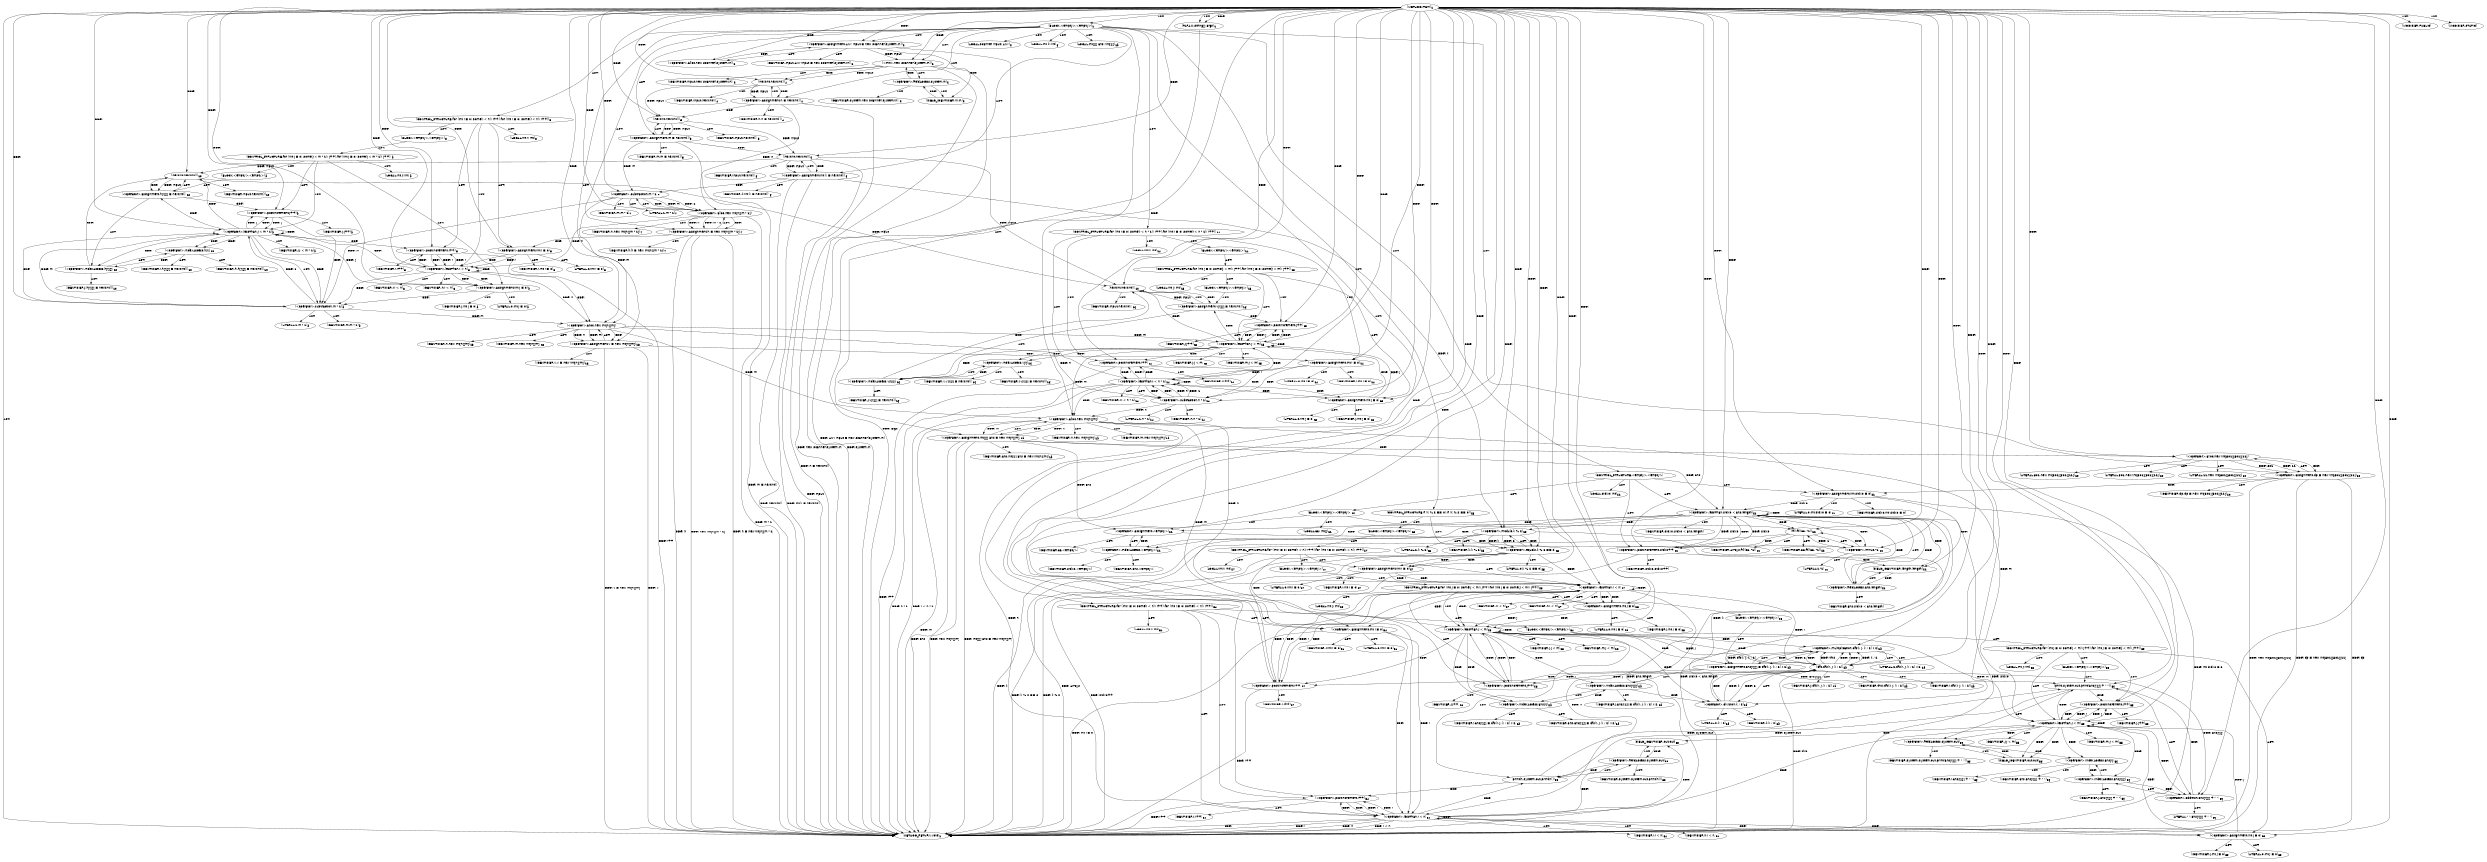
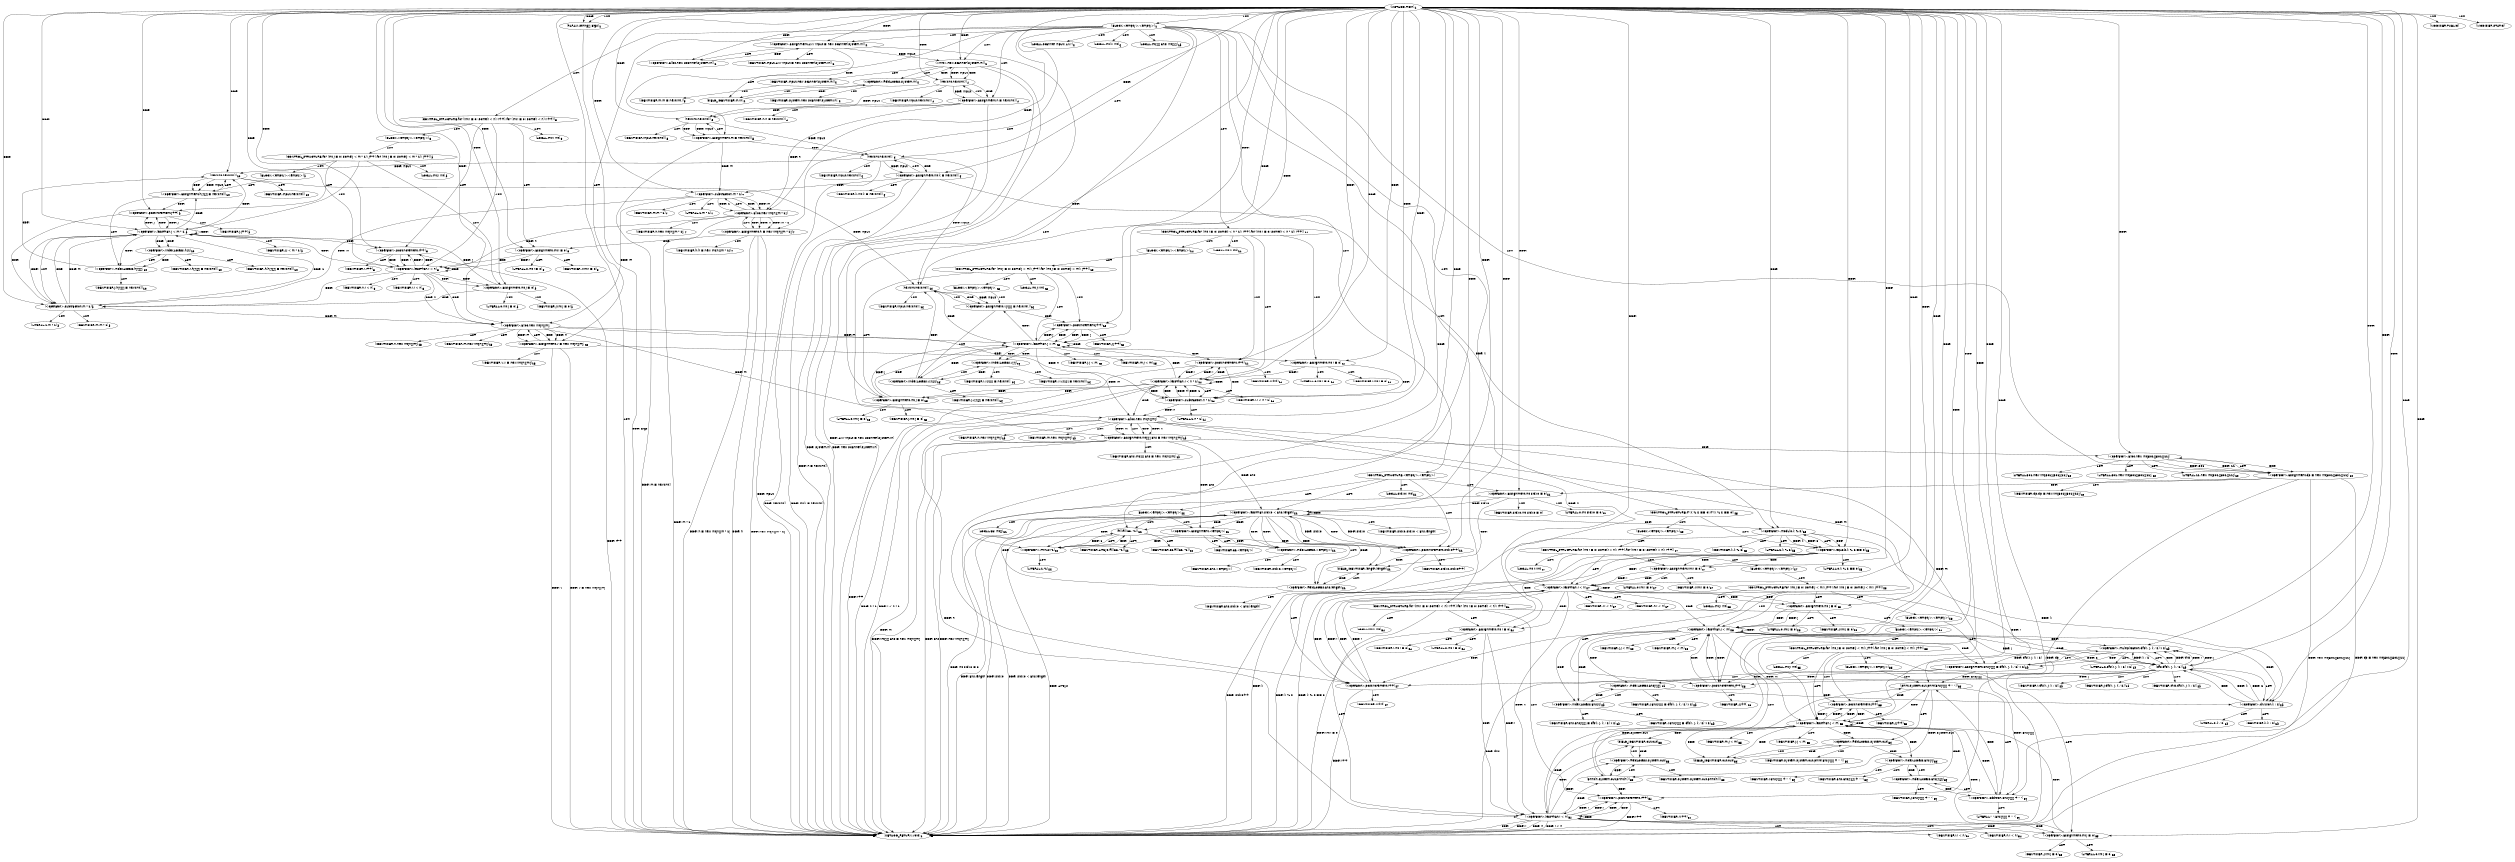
(661, 147) -> (732, 92)
(1188, 419) -> none
